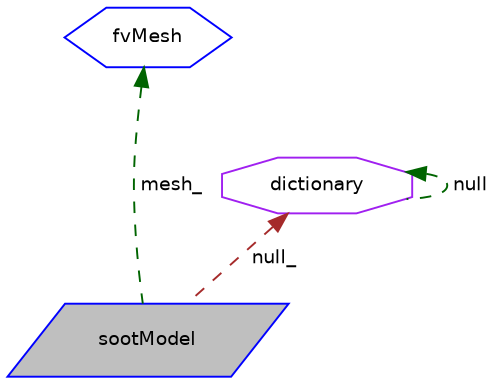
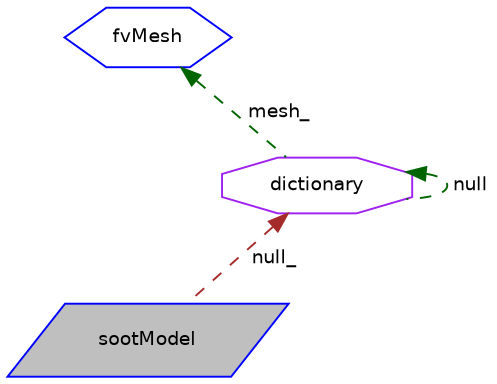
(134, 195) -> (241, 119)
